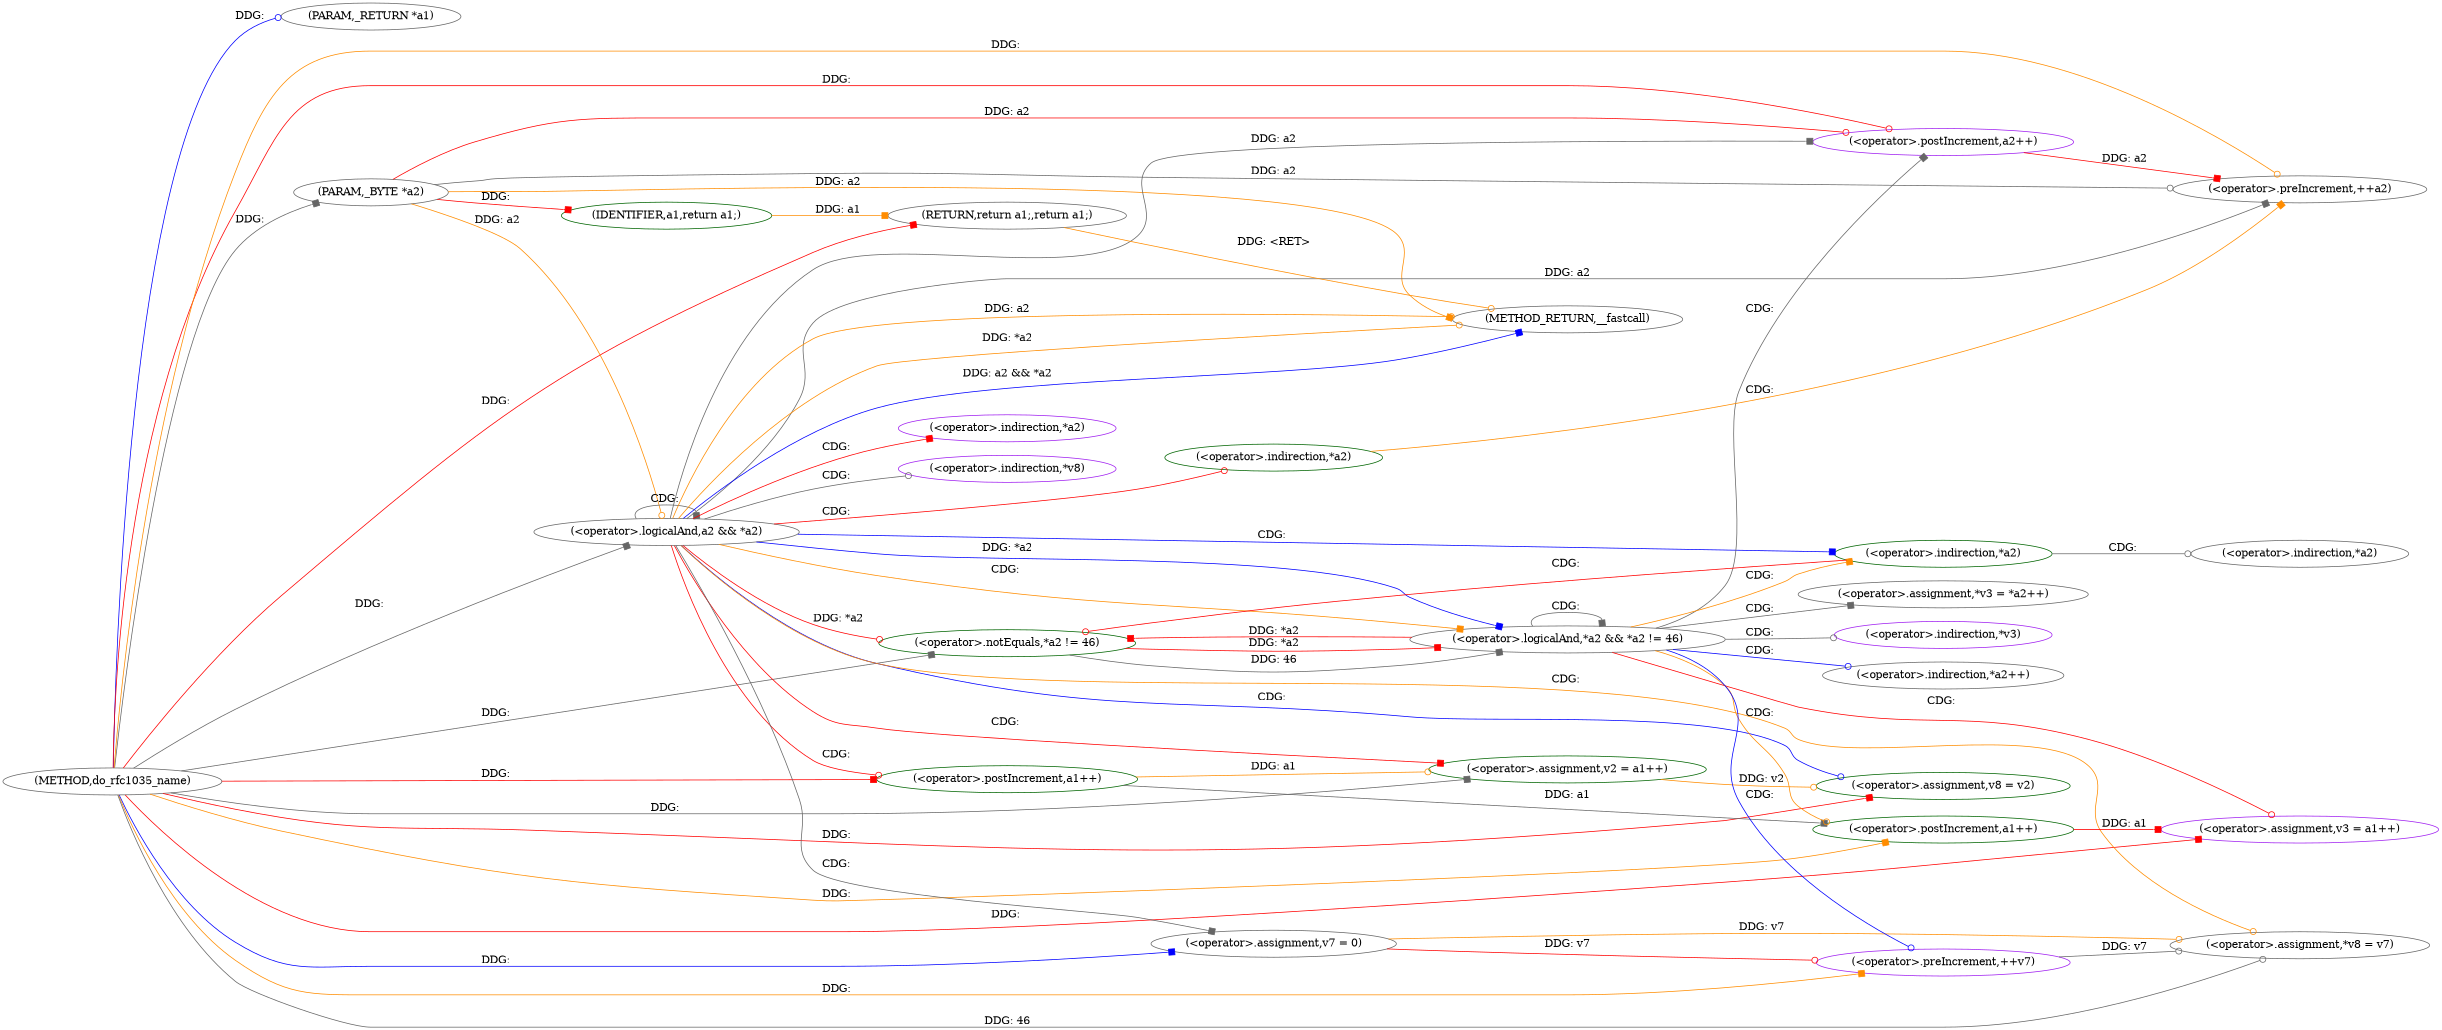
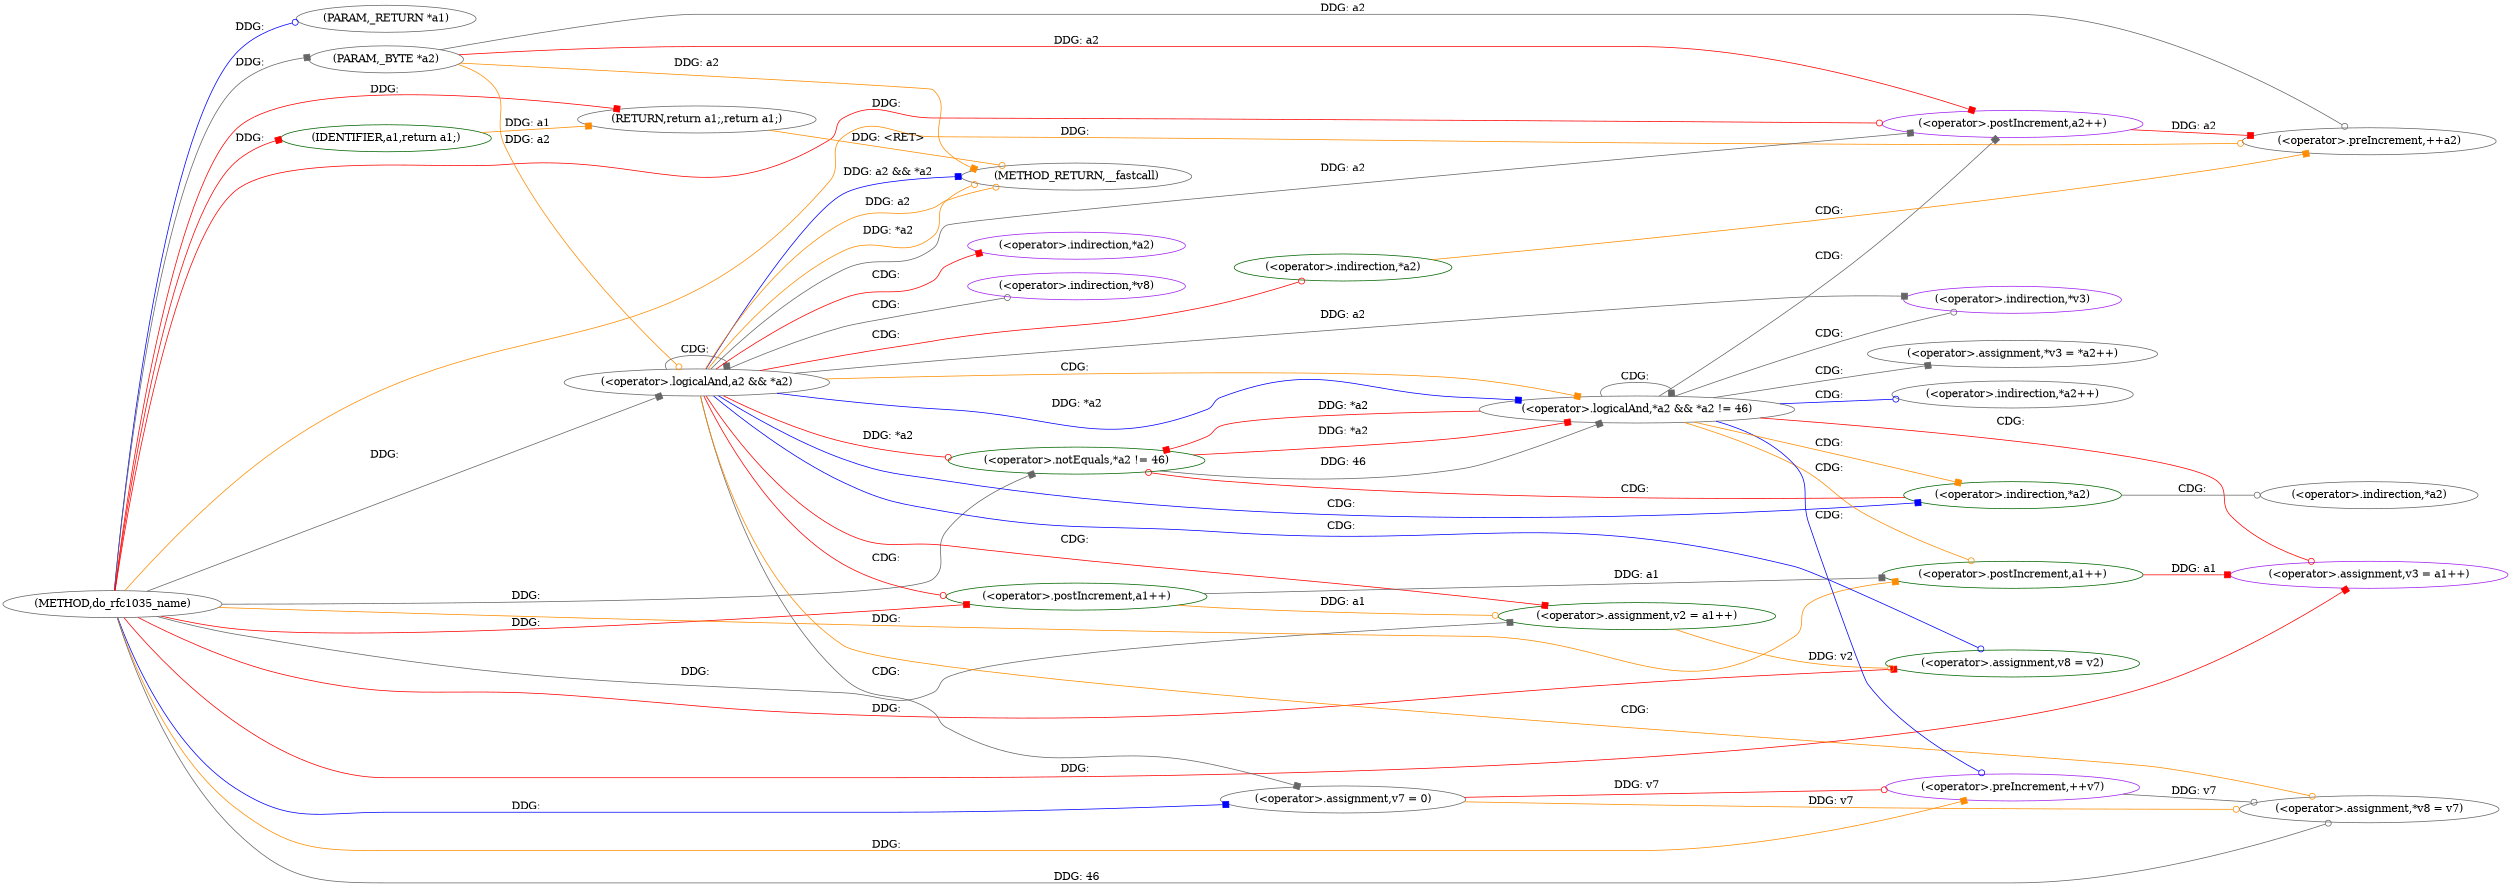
(1113, 118) -> (1216, 47)
(500, 205) -> (166, 324)
(1416, 279) -> (1347, 329)
